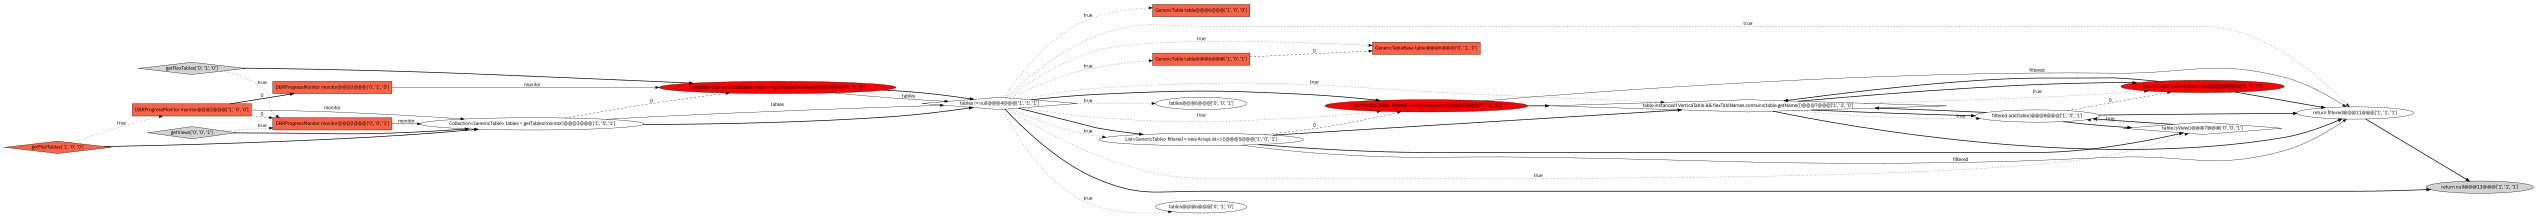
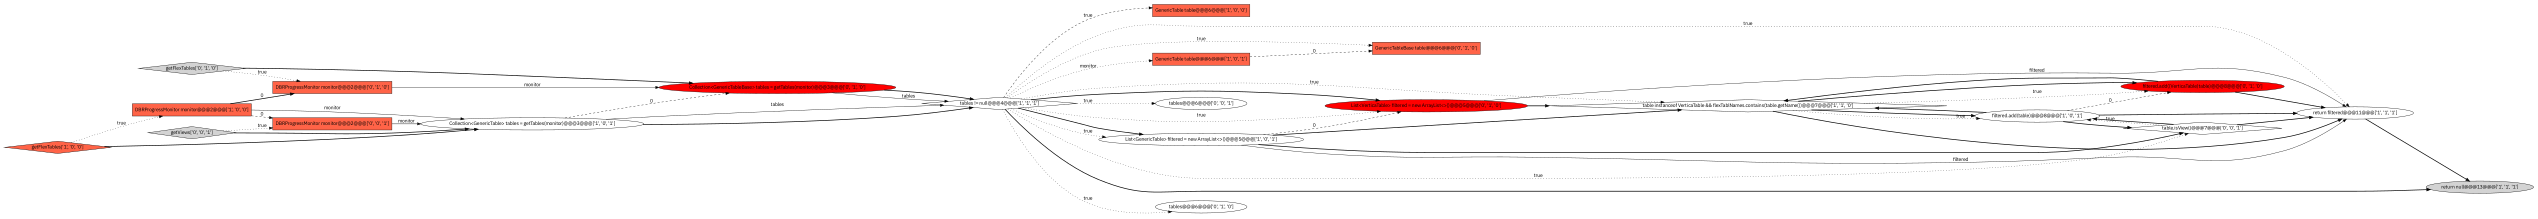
(1064, 33) -> (1064, 33)
(1088, 66) -> (1088, 66)
(258, 85) -> (260, 75)
none -> (2273, 121)
